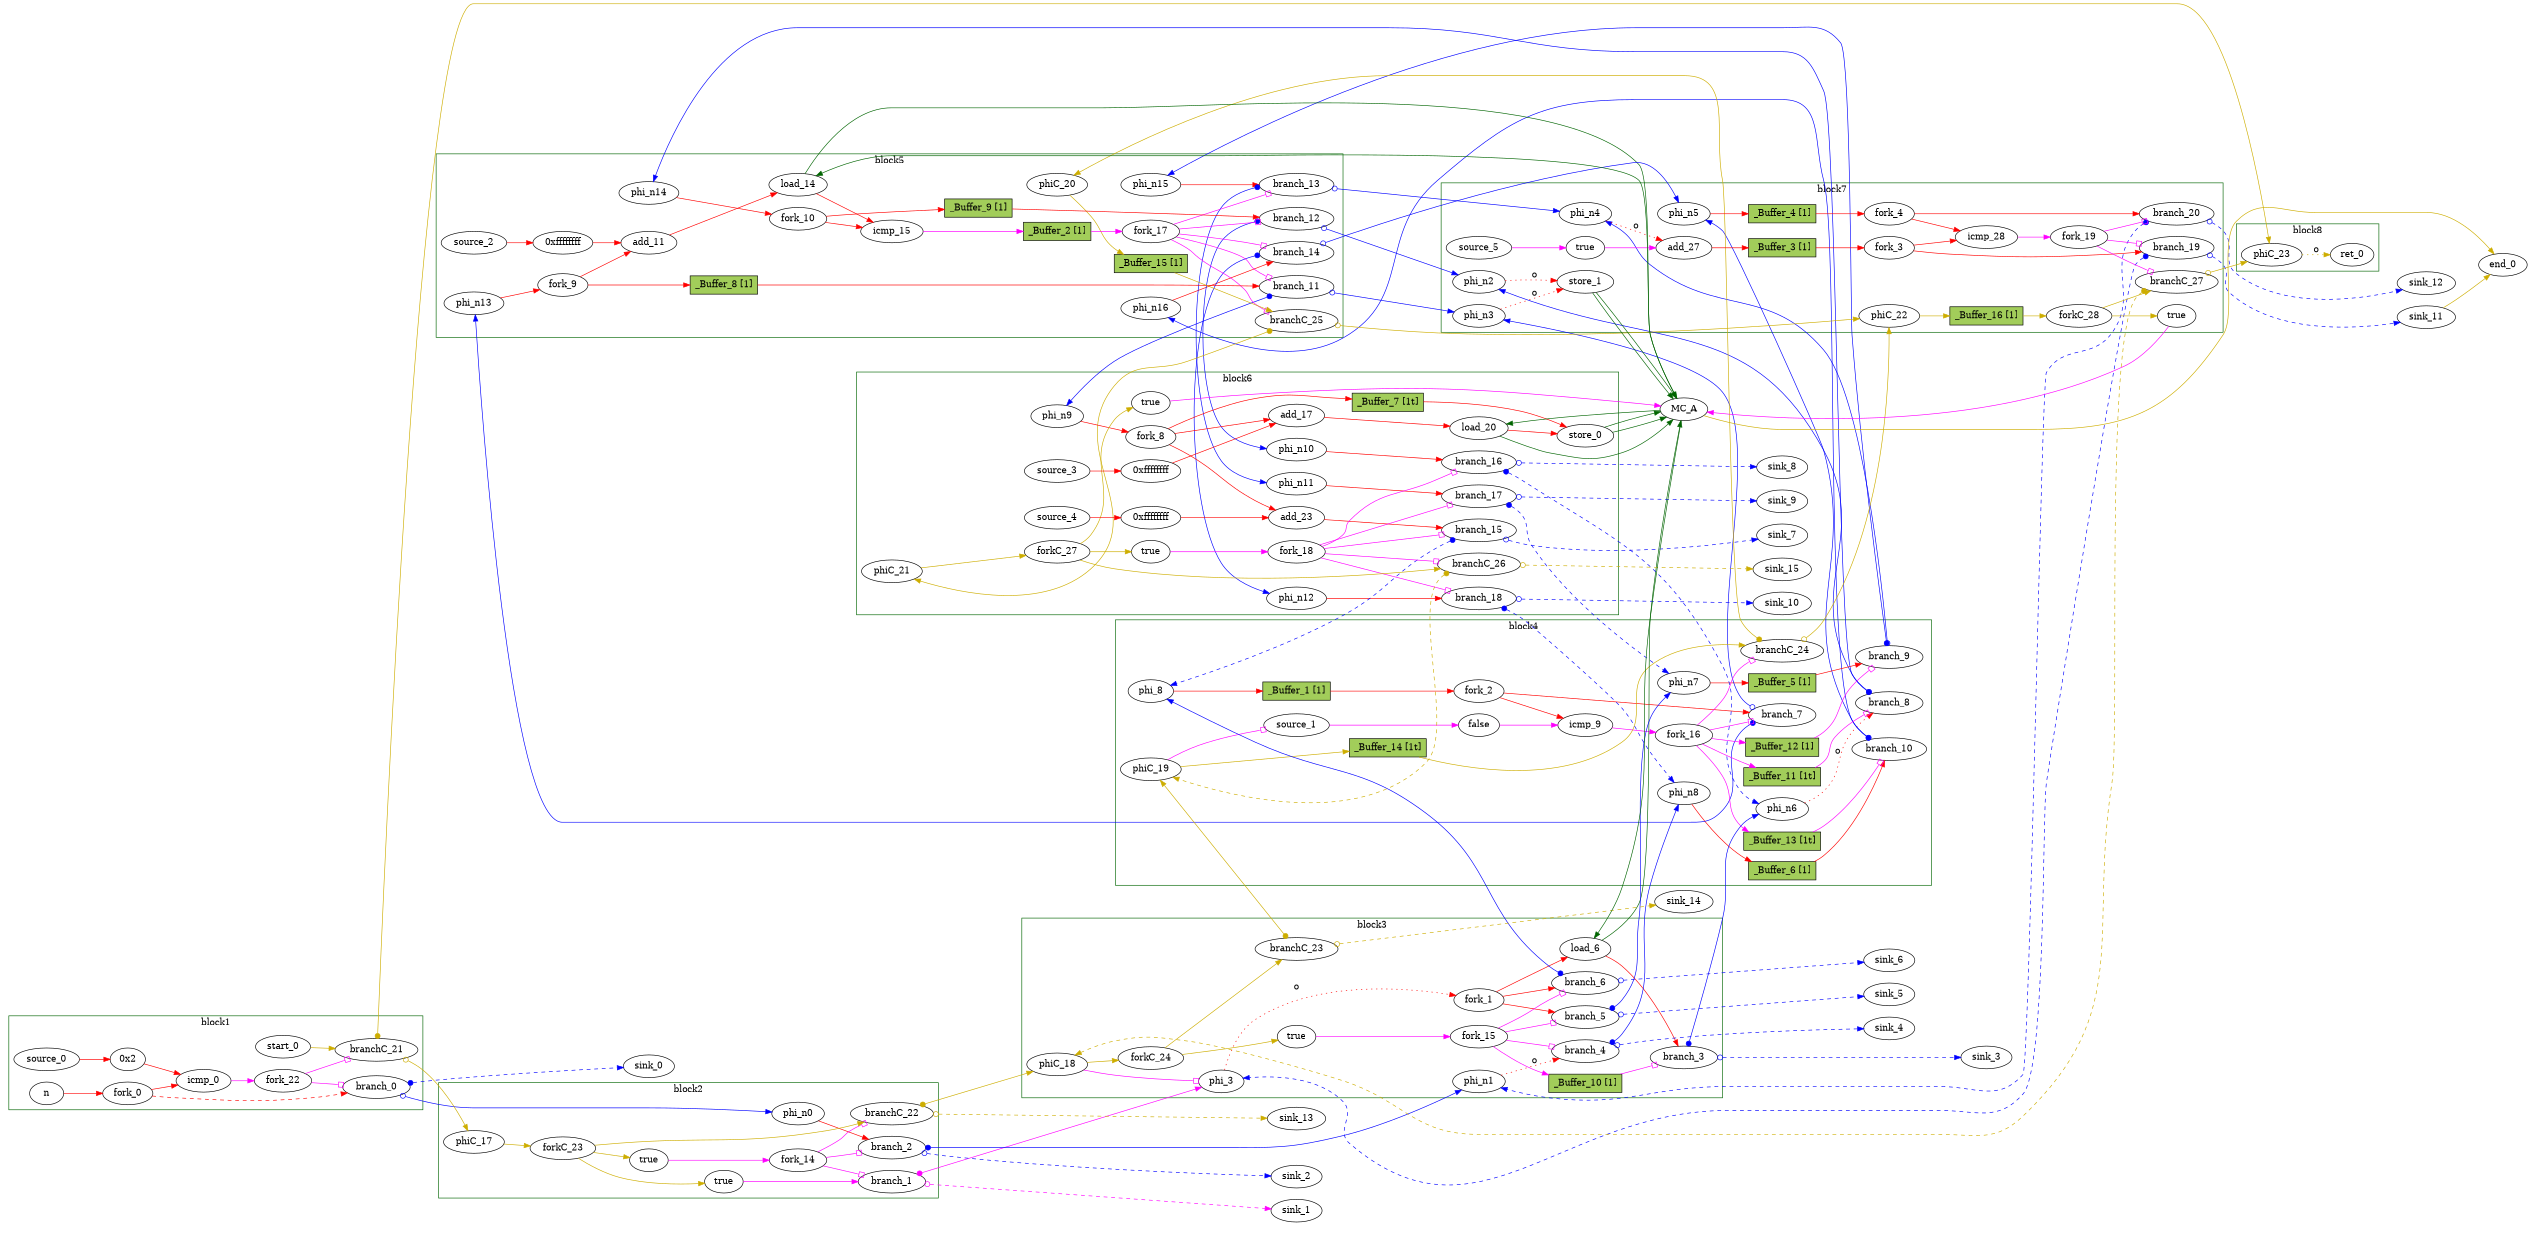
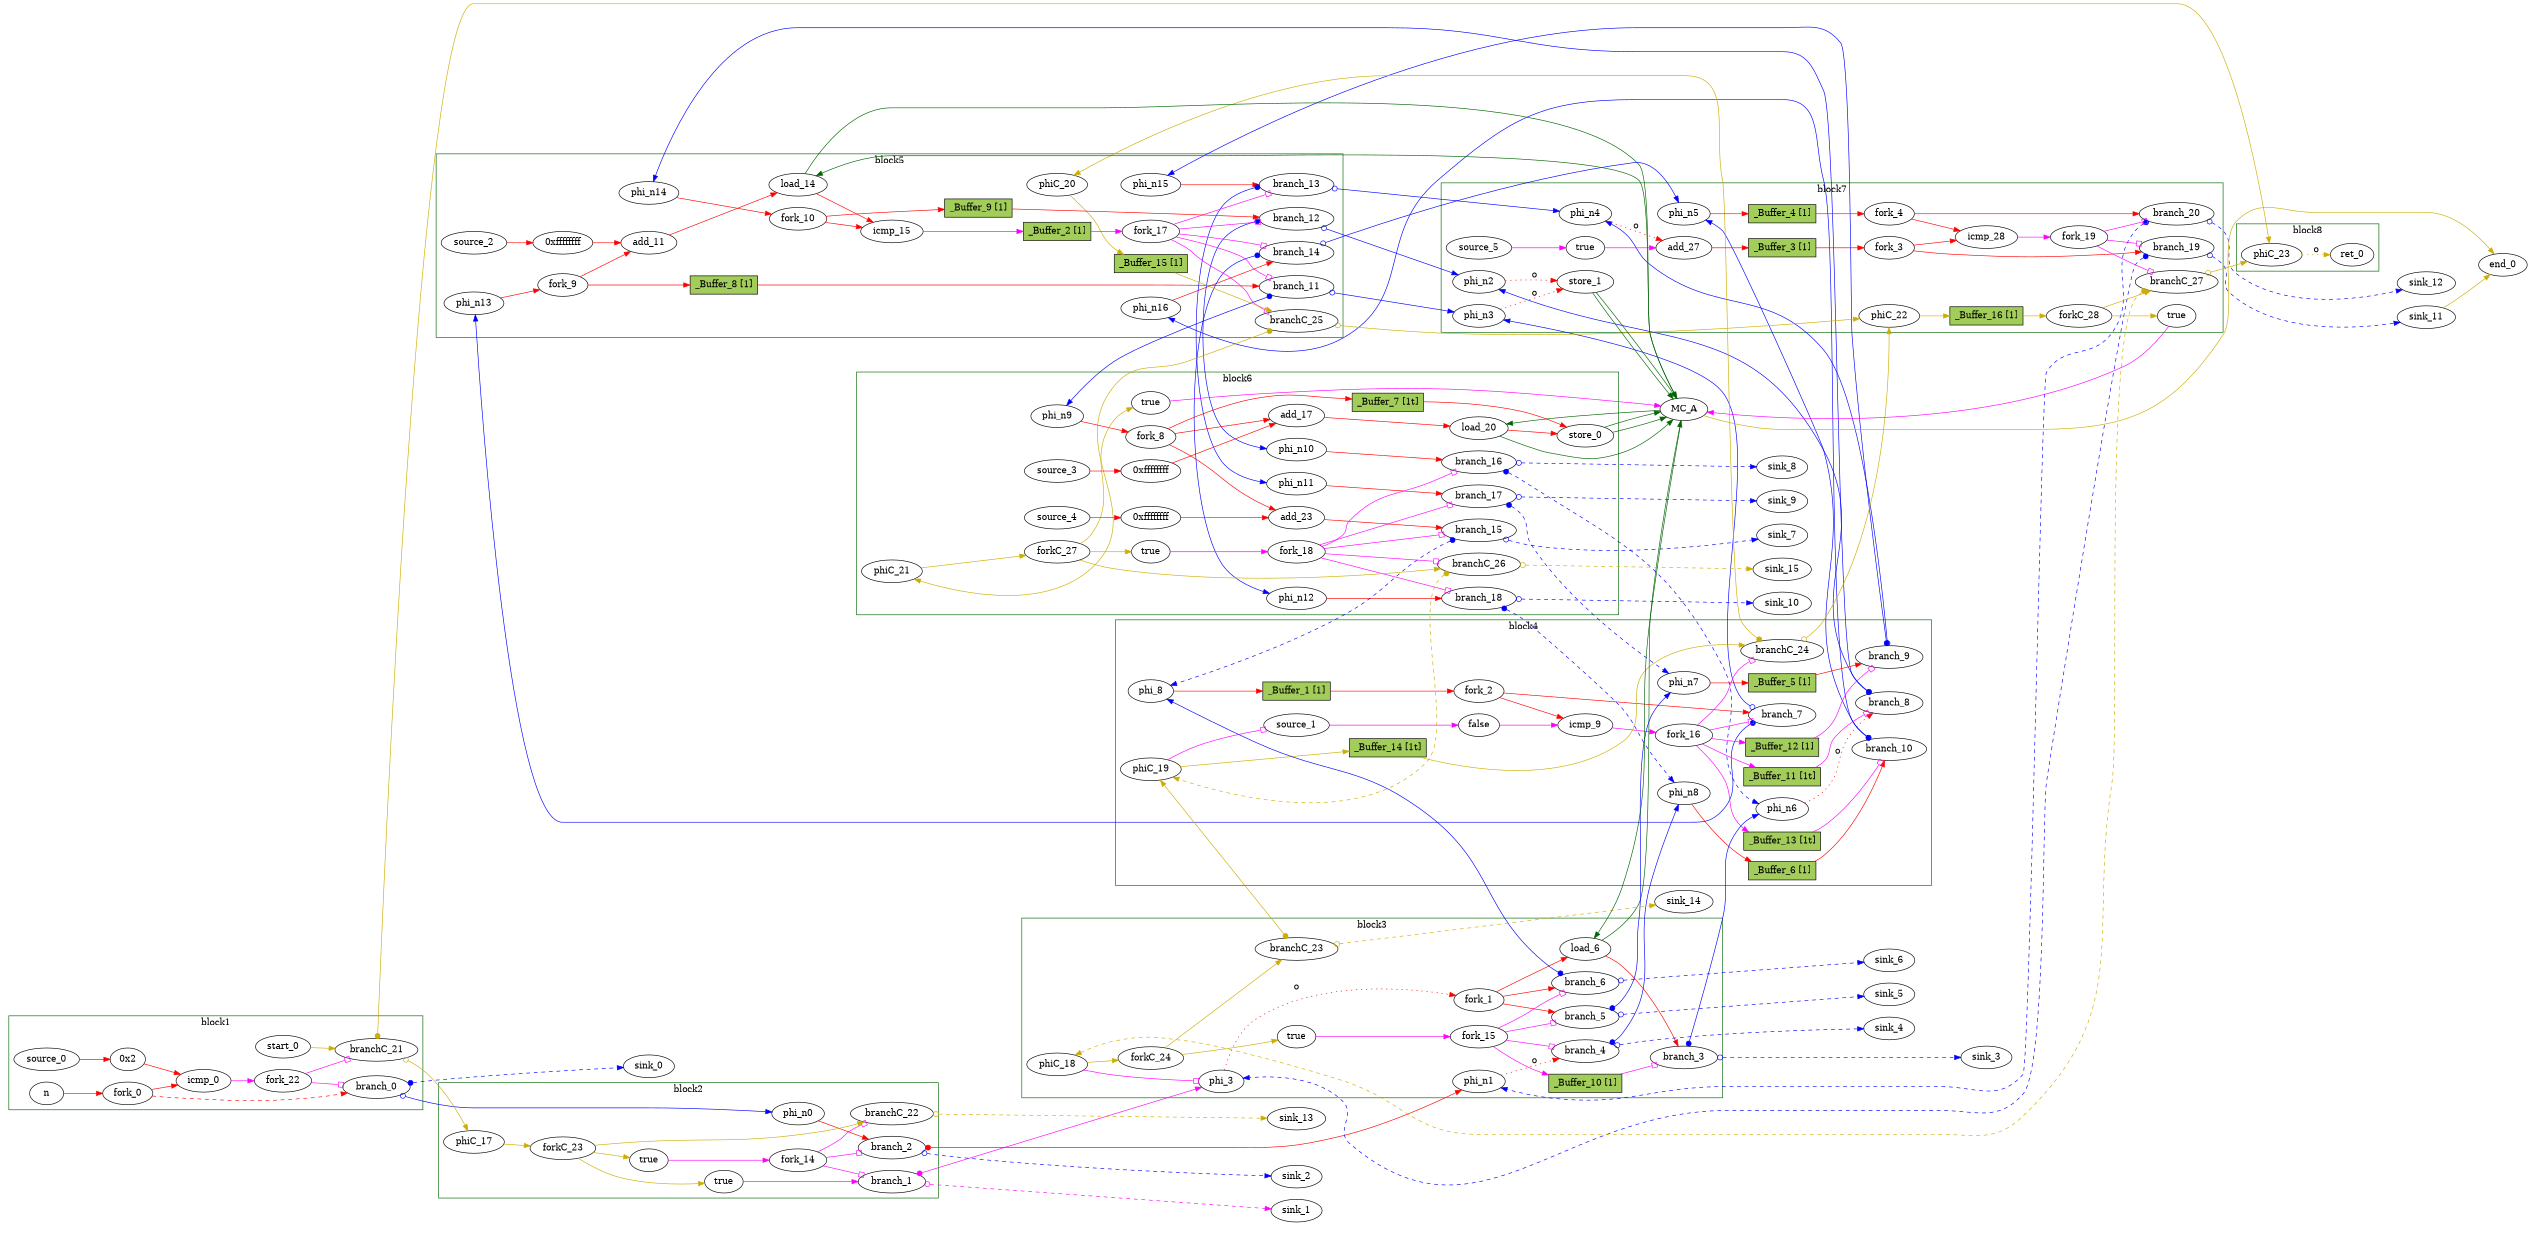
(976, 1088) -> none
(1198, 1148) -> (1198, 1148)
